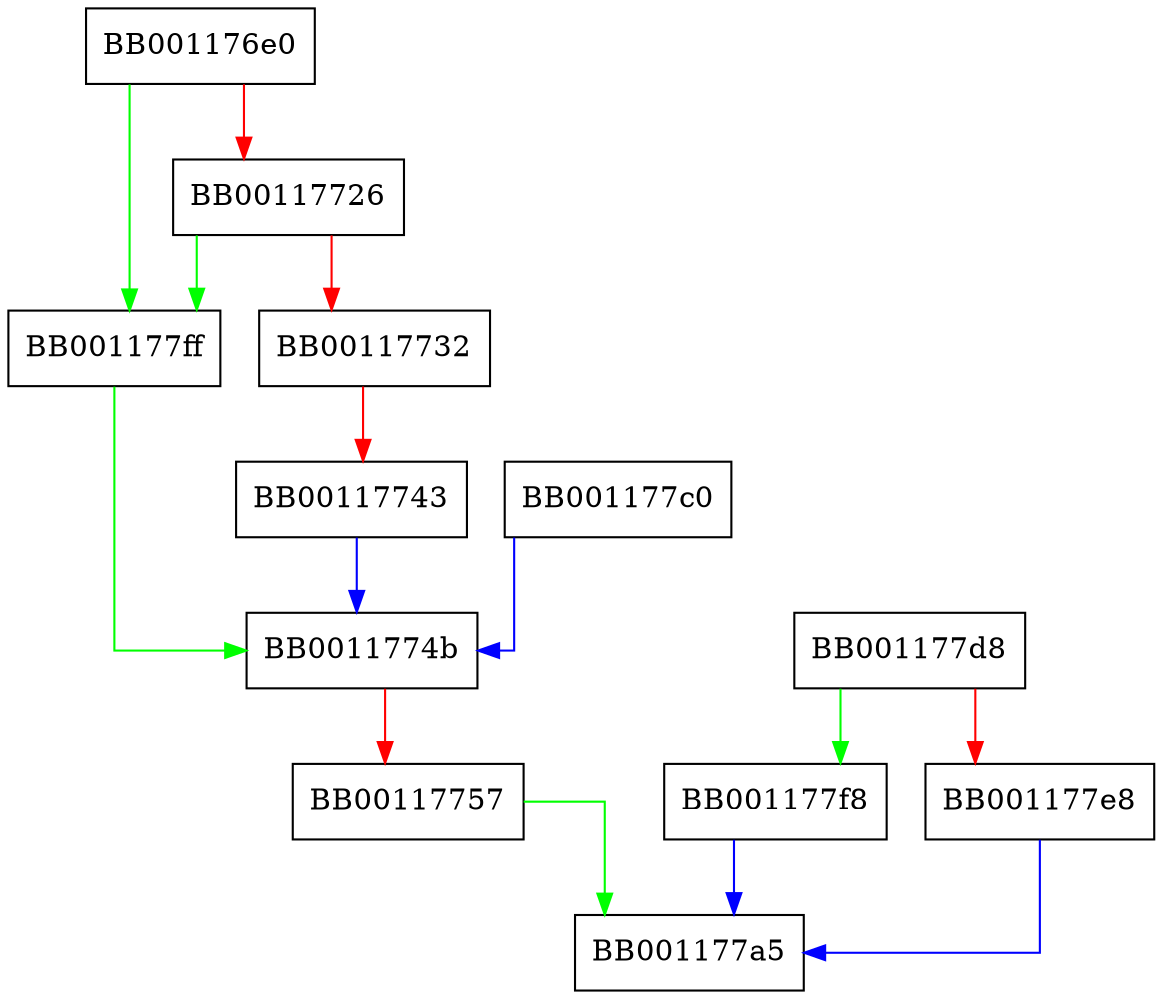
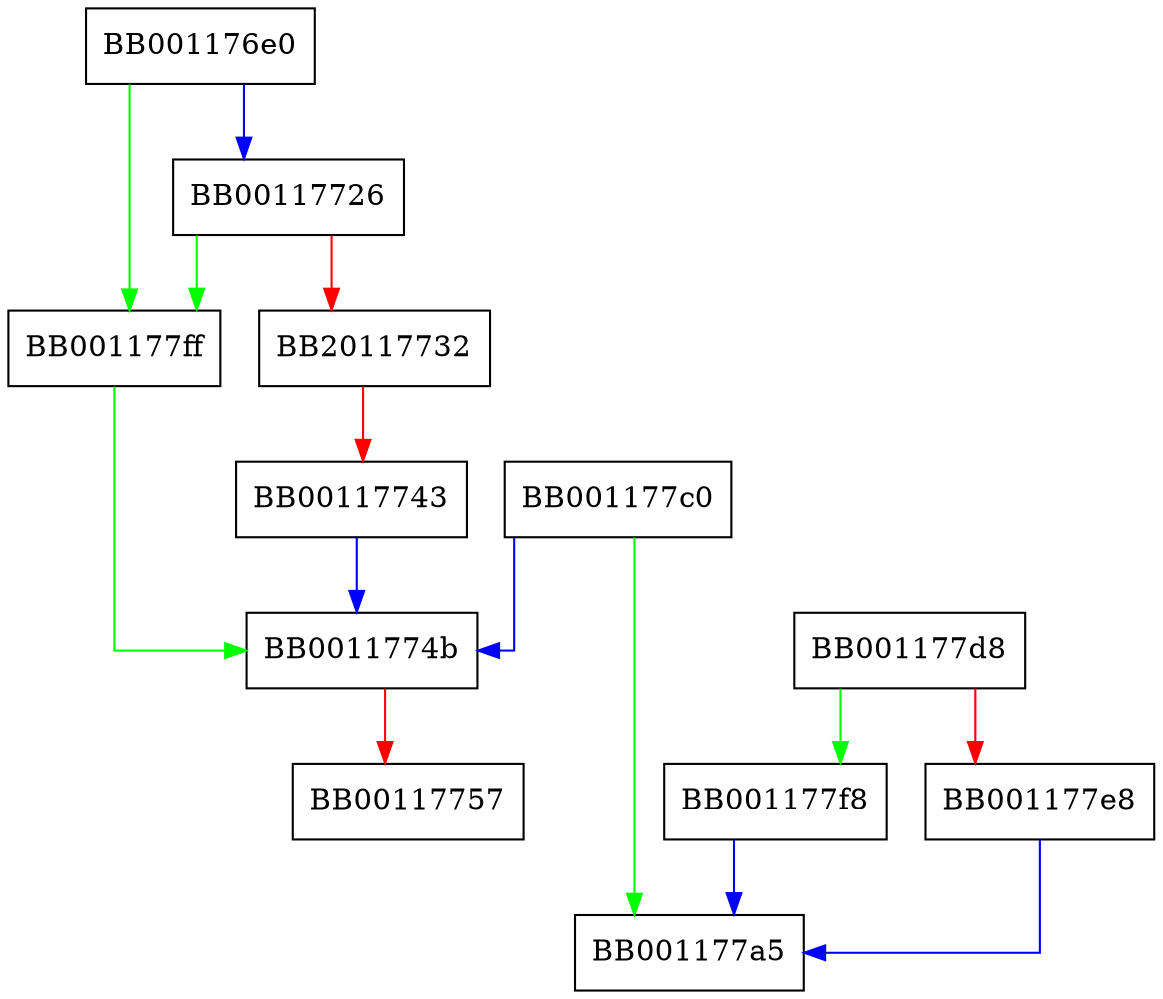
(244, 111) -> (244, 111)
(375, 348) -> (375, 348)
(605, 807) -> (634, 716)
